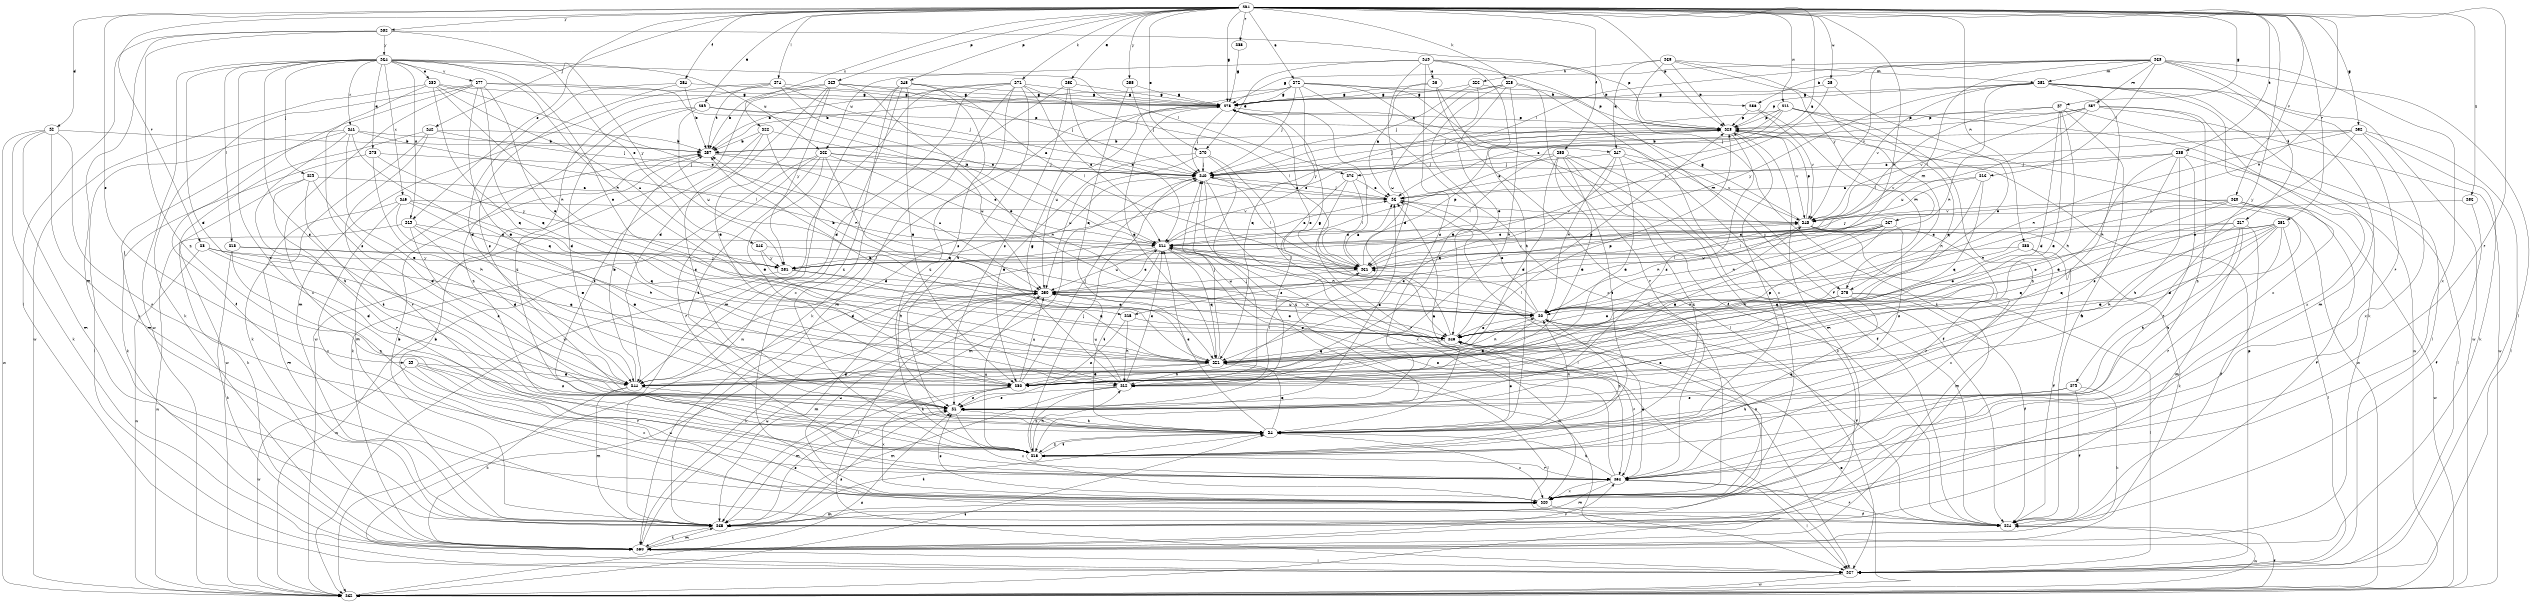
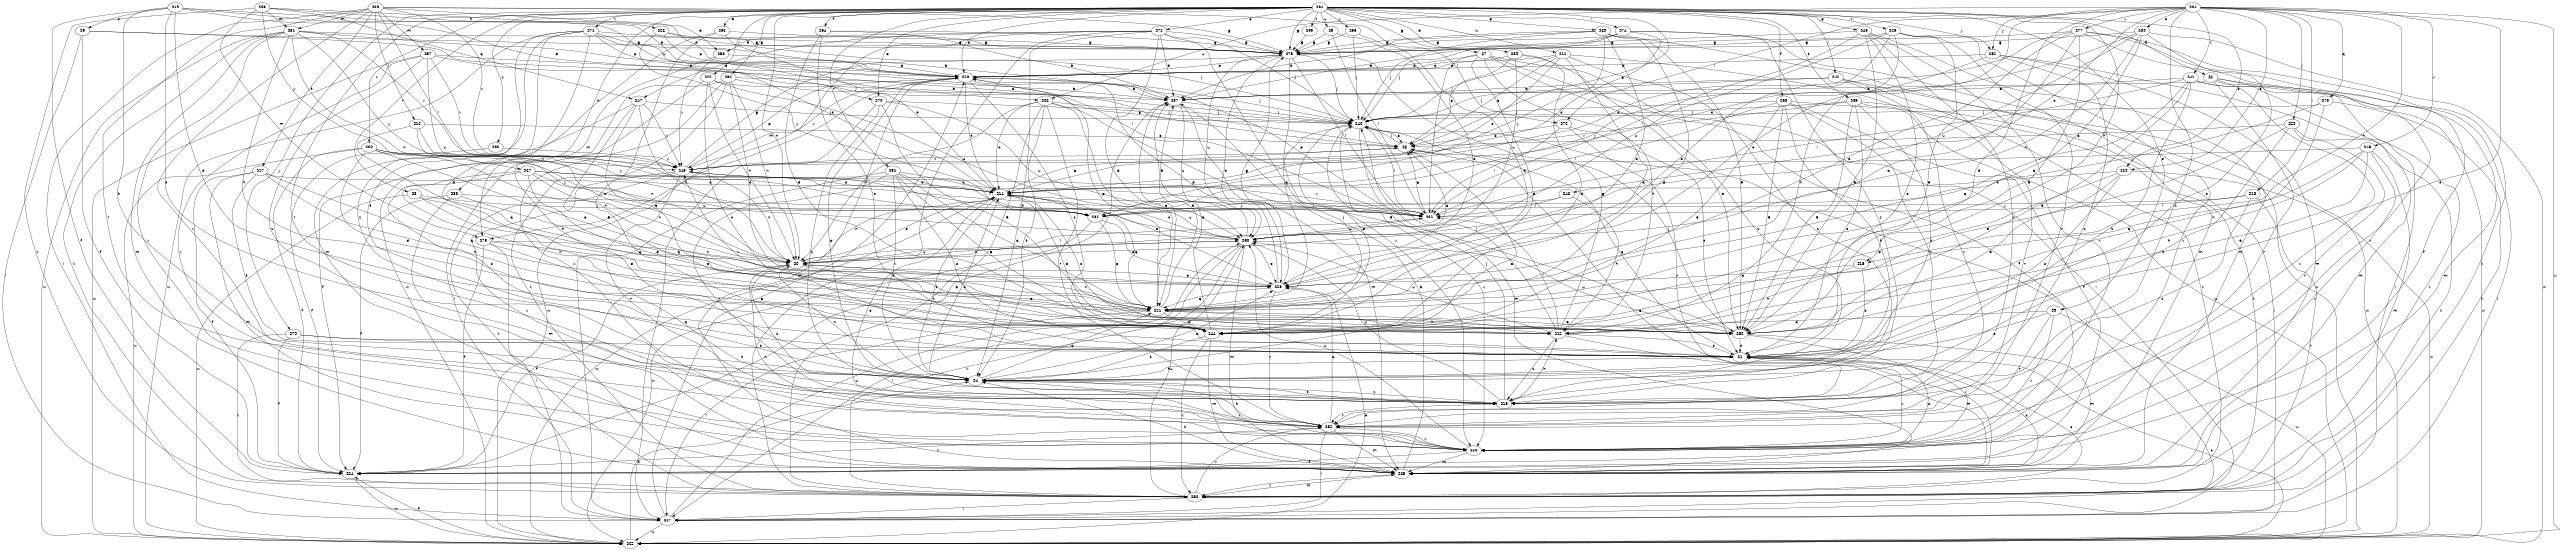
(384, 44) -> (2097, 10)
(717, 118) -> (1371, 66)
none -> (1028, 154)
